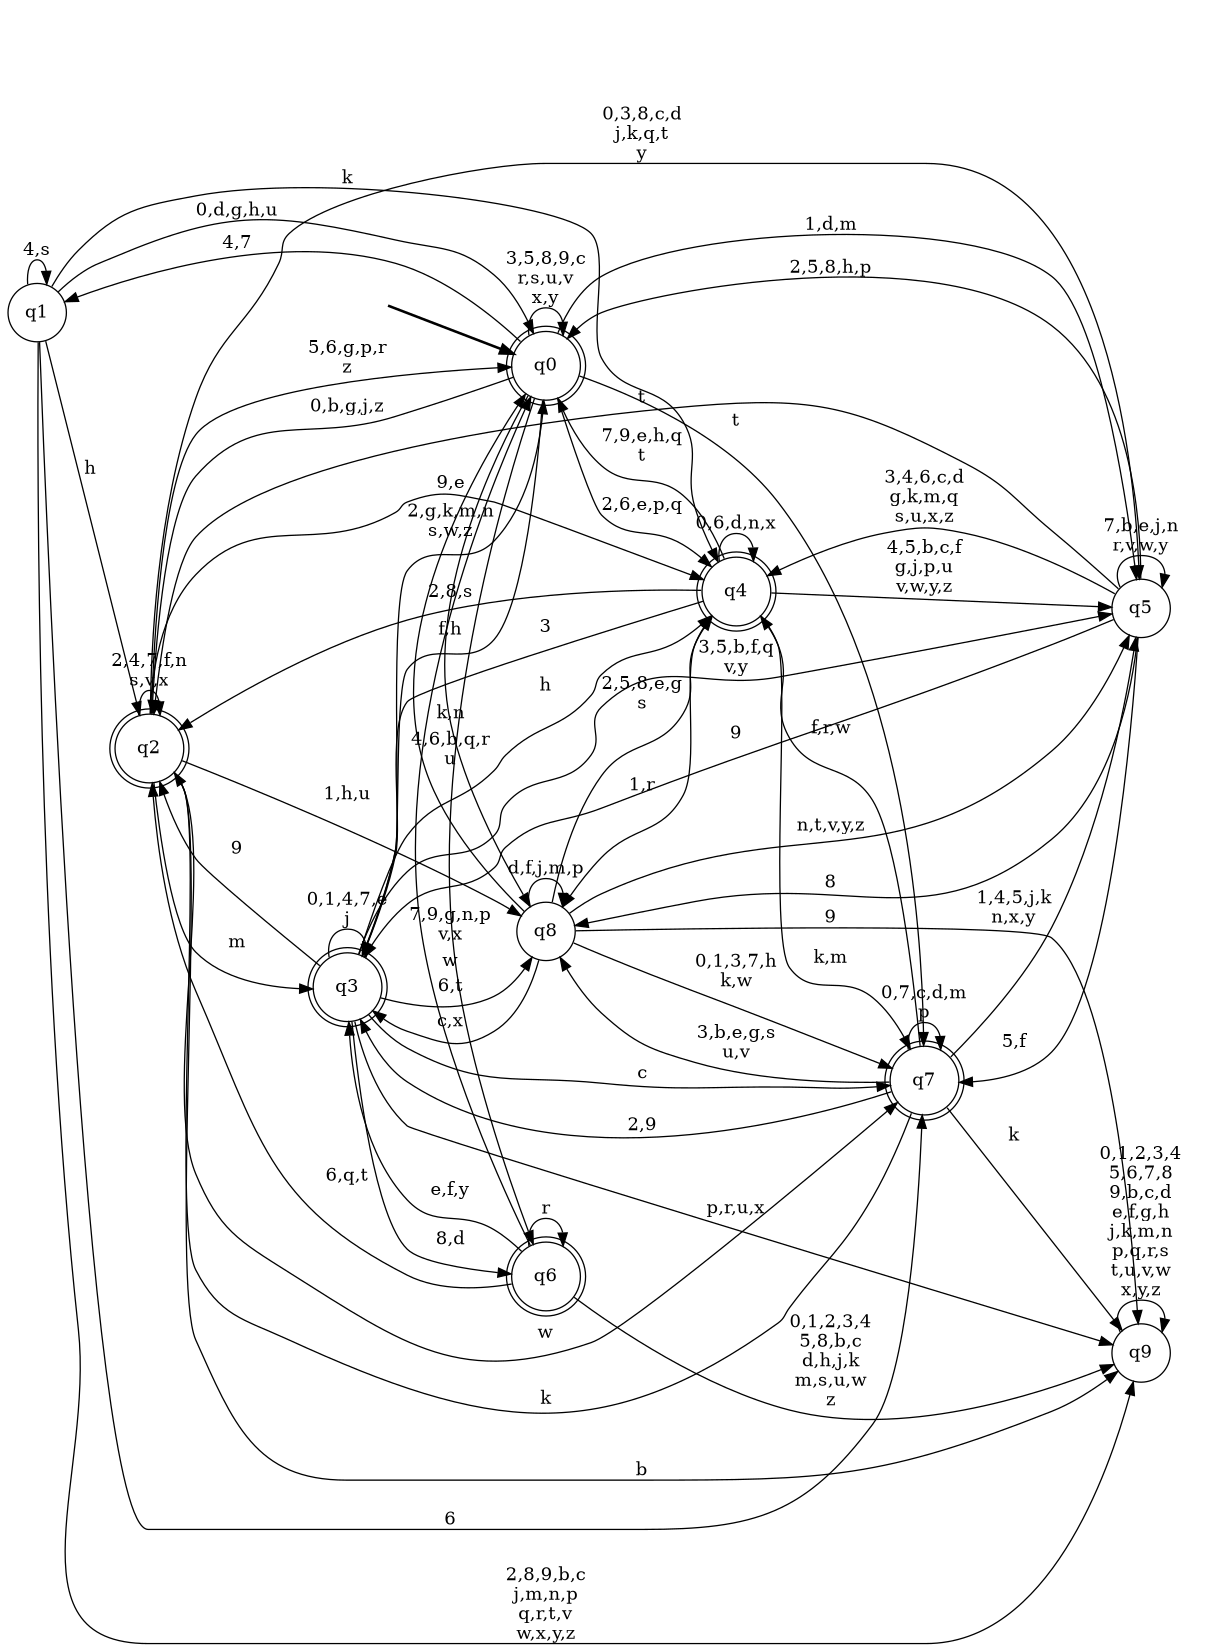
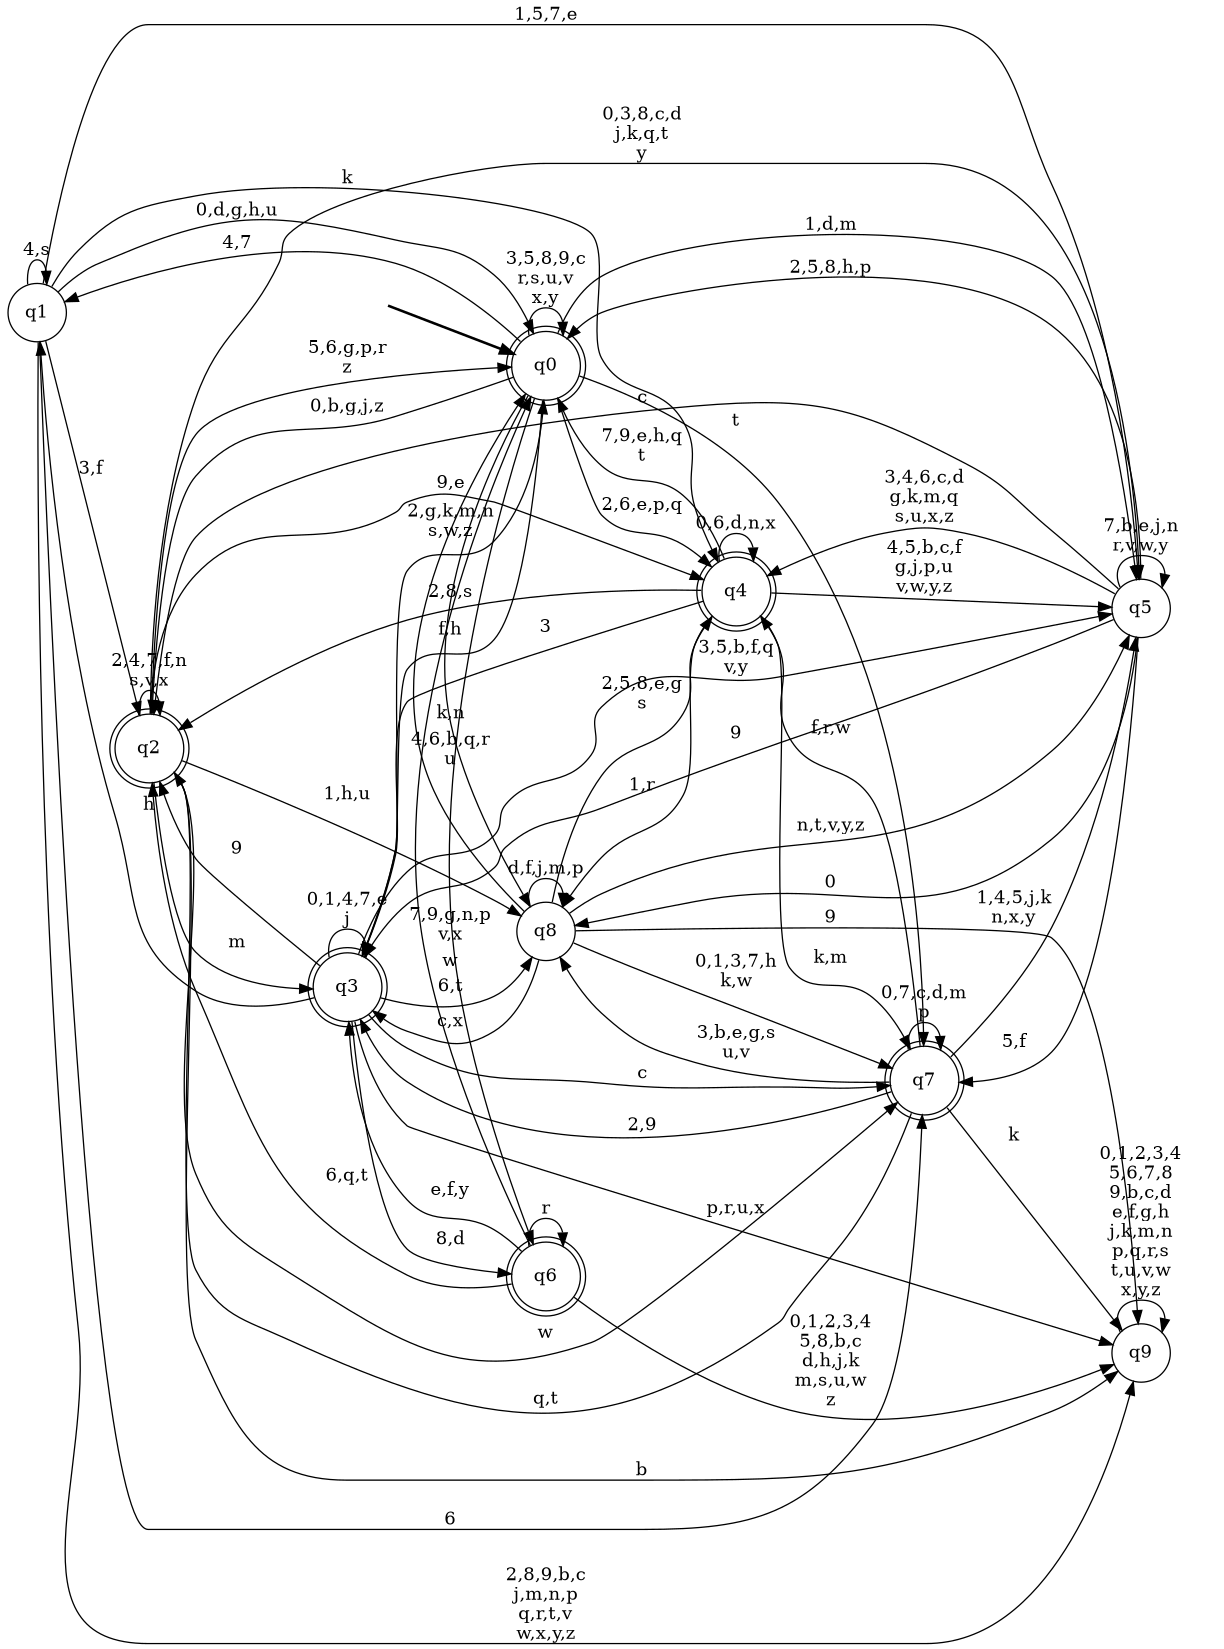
none -> (699, 25)
(642, 398) -> (642, 398)
(91, 469) -> (91, 469)
(501, 761) -> (96, 746)
(831, 883) -> (831, 883)
(546, 1399) -> (546, 1399)
